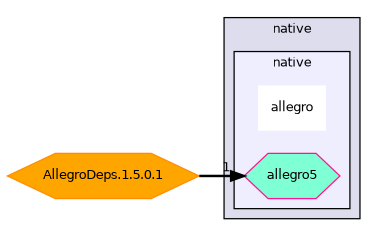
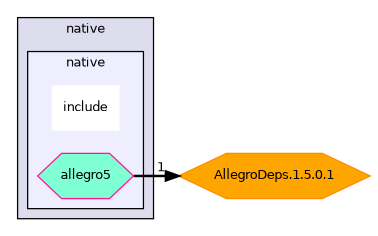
(292, 108) -> (86, 108)
(215, 176) -> (150, 176)
